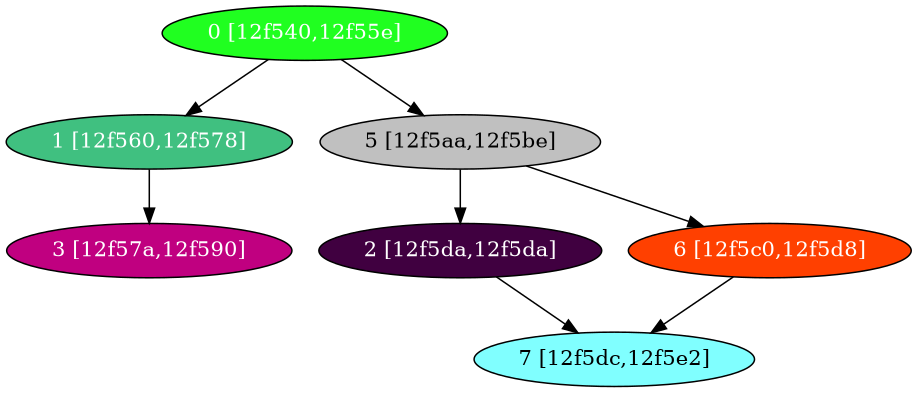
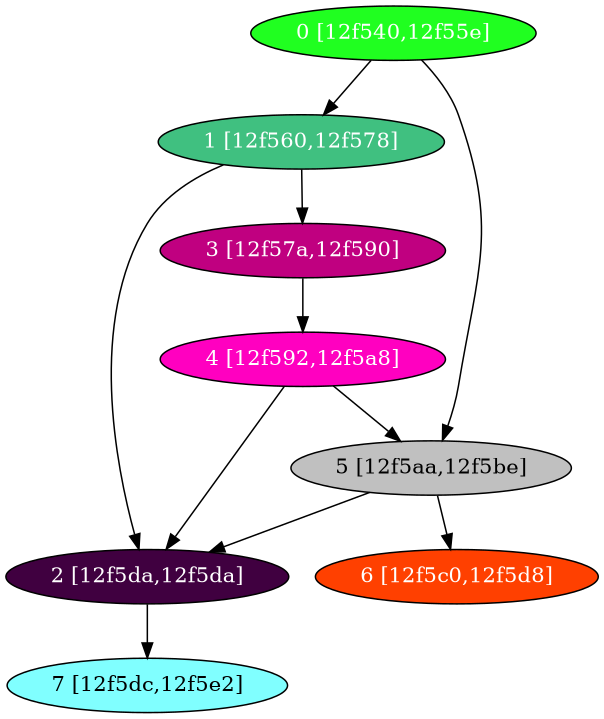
(699, 301) -> none
none -> (114, 328)
none -> (303, 359)
